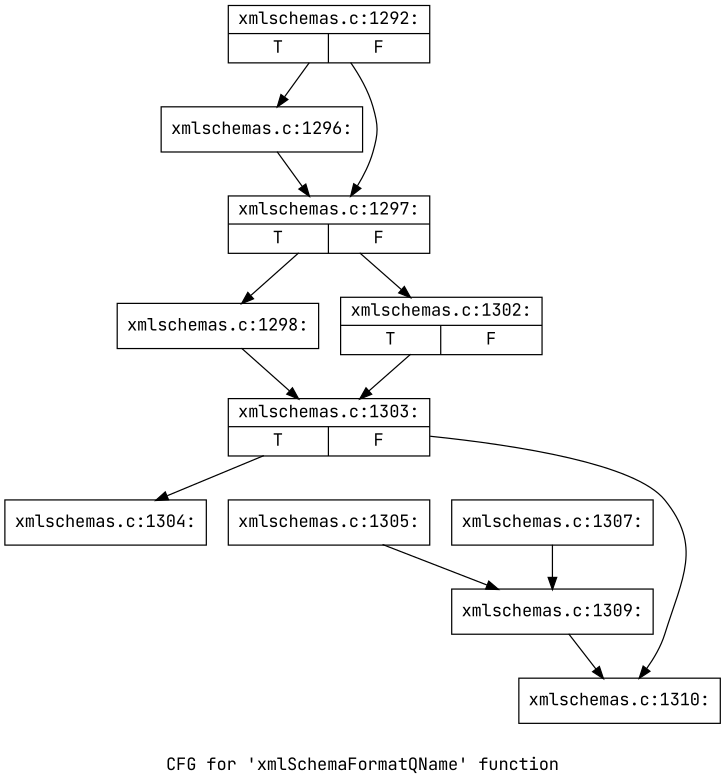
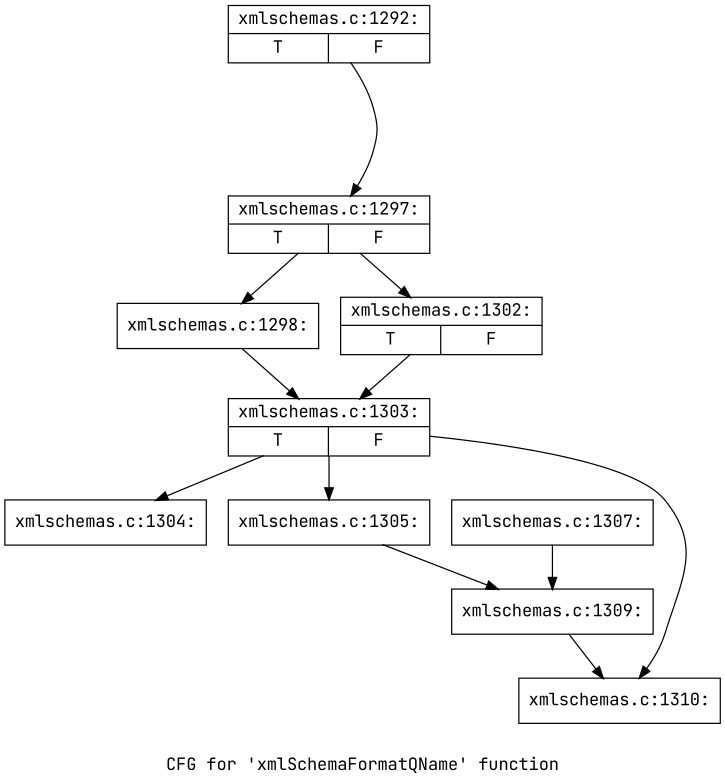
(262, 129) -> none
none -> (329, 472)
